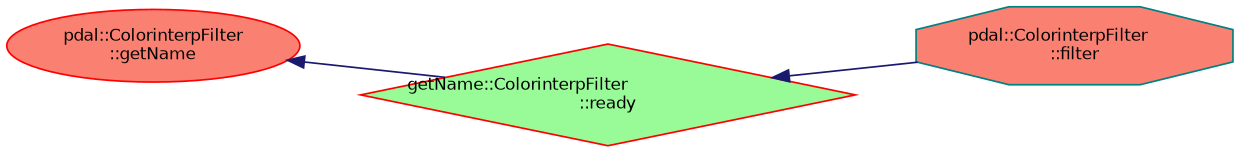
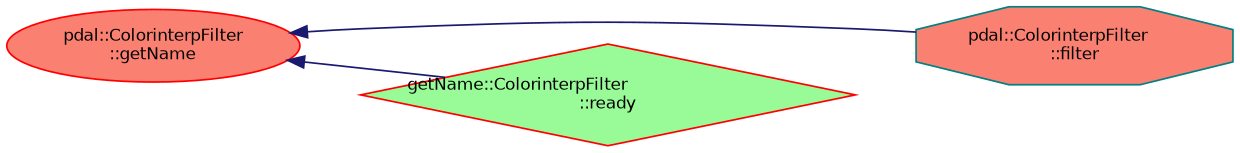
(854, 69) -> (612, 22)
